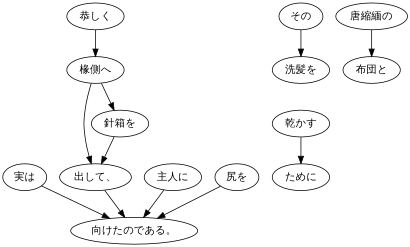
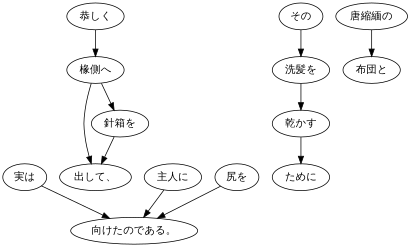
none -> (301, 93)
(112, 201) -> none
